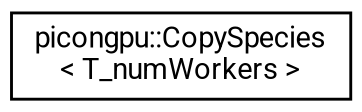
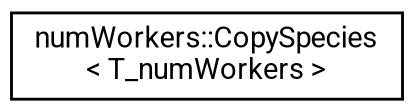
(181, 56) -> (207, 56)
